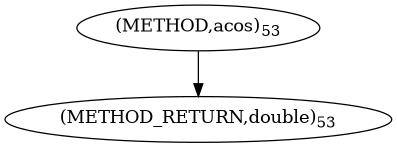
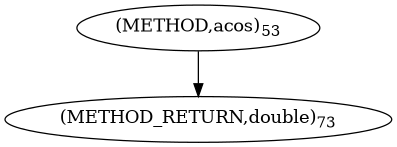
(327, 118) -> (327, 118)
